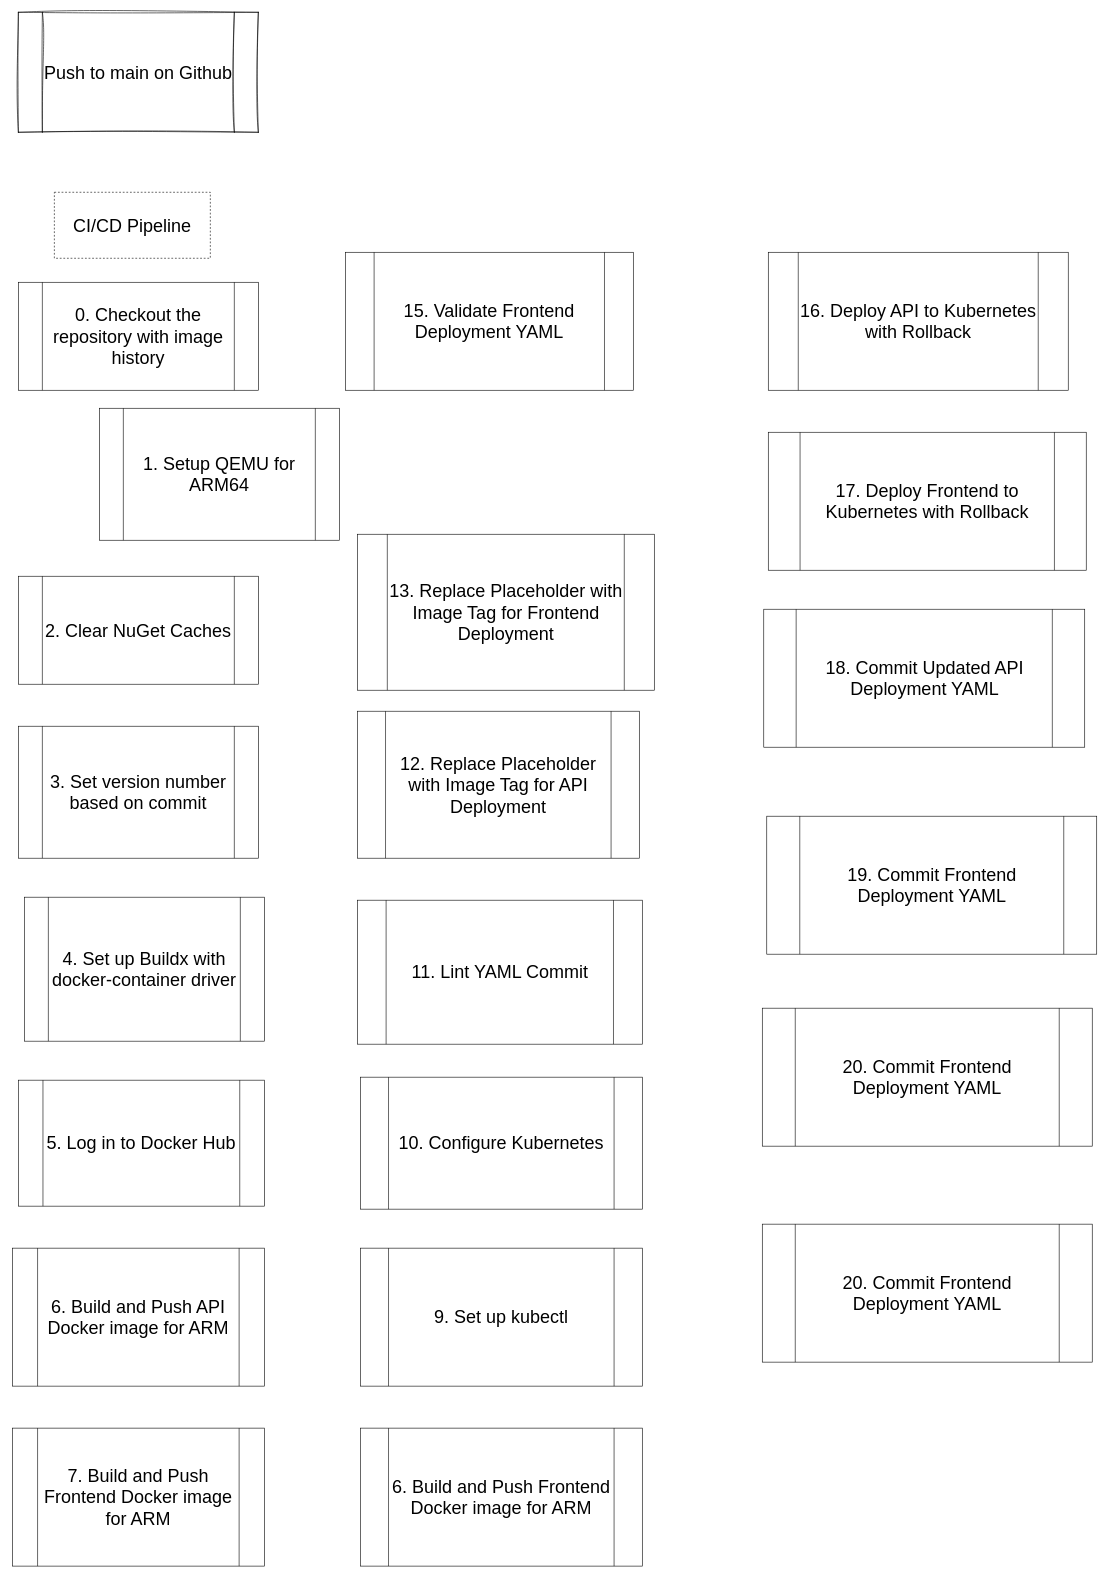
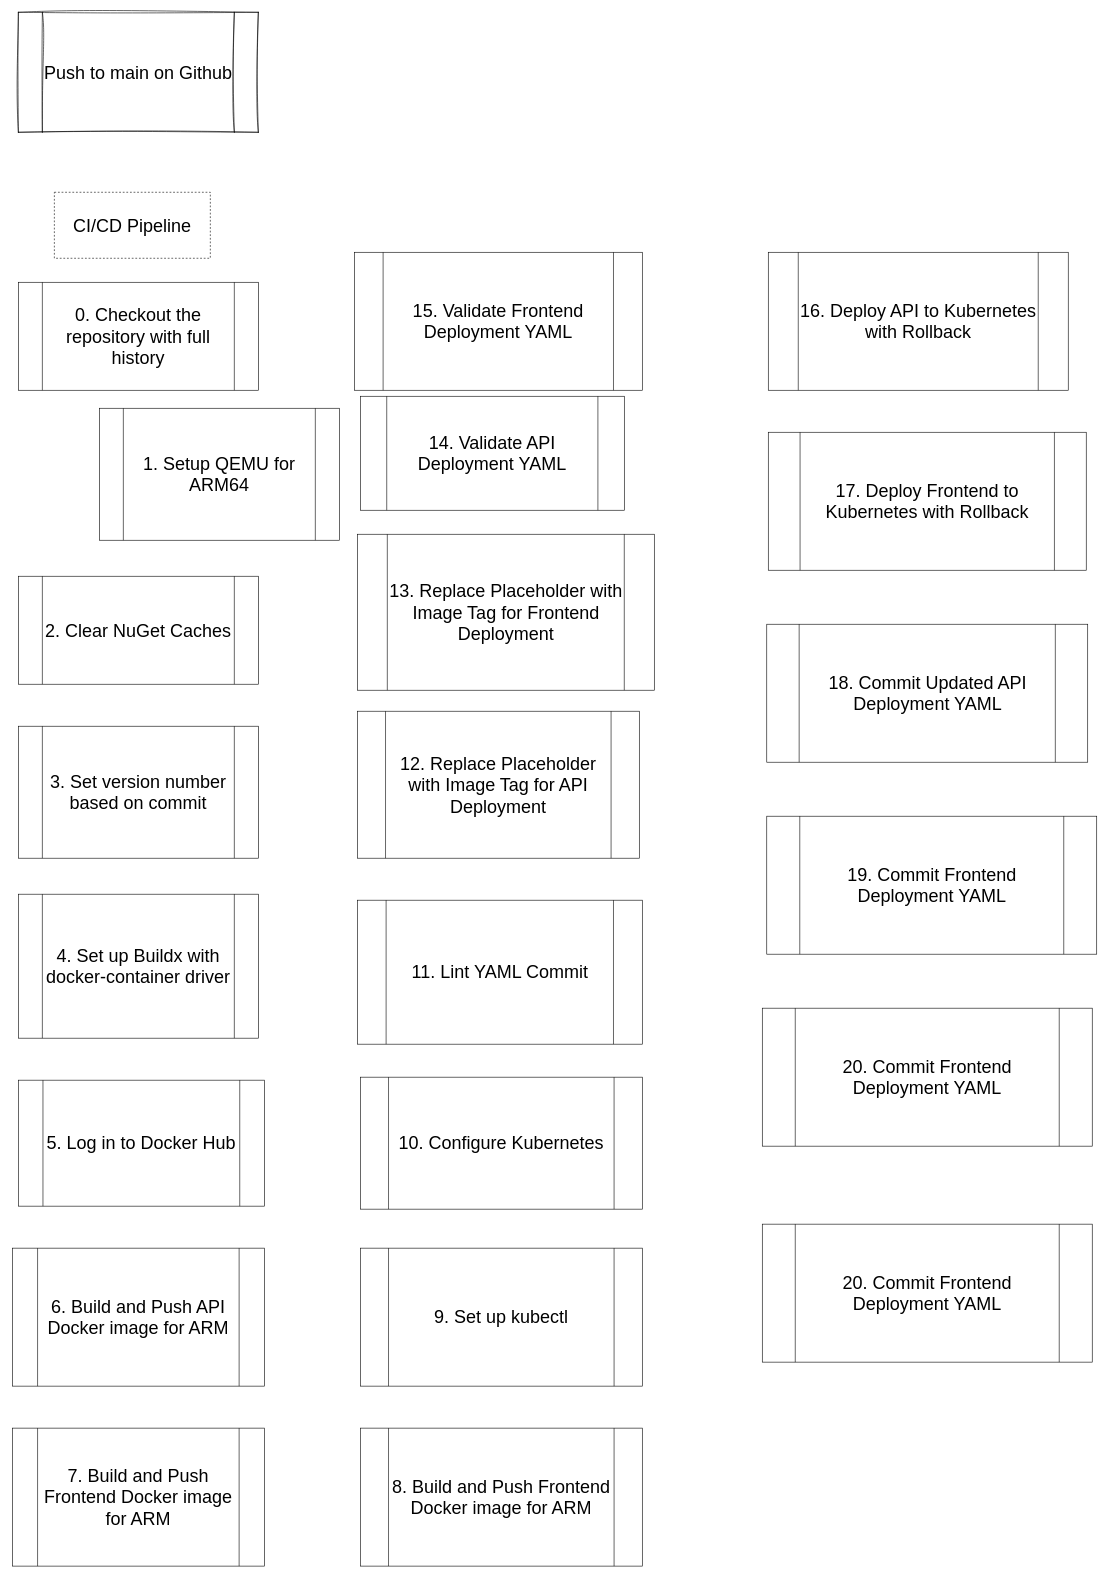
(489, 321) -> (498, 321)
(138, 336) -> (138, 336)
none -> (492, 453)
(924, 678) -> (927, 693)
(144, 969) -> (138, 966)
(501, 1497) -> (501, 1497)
